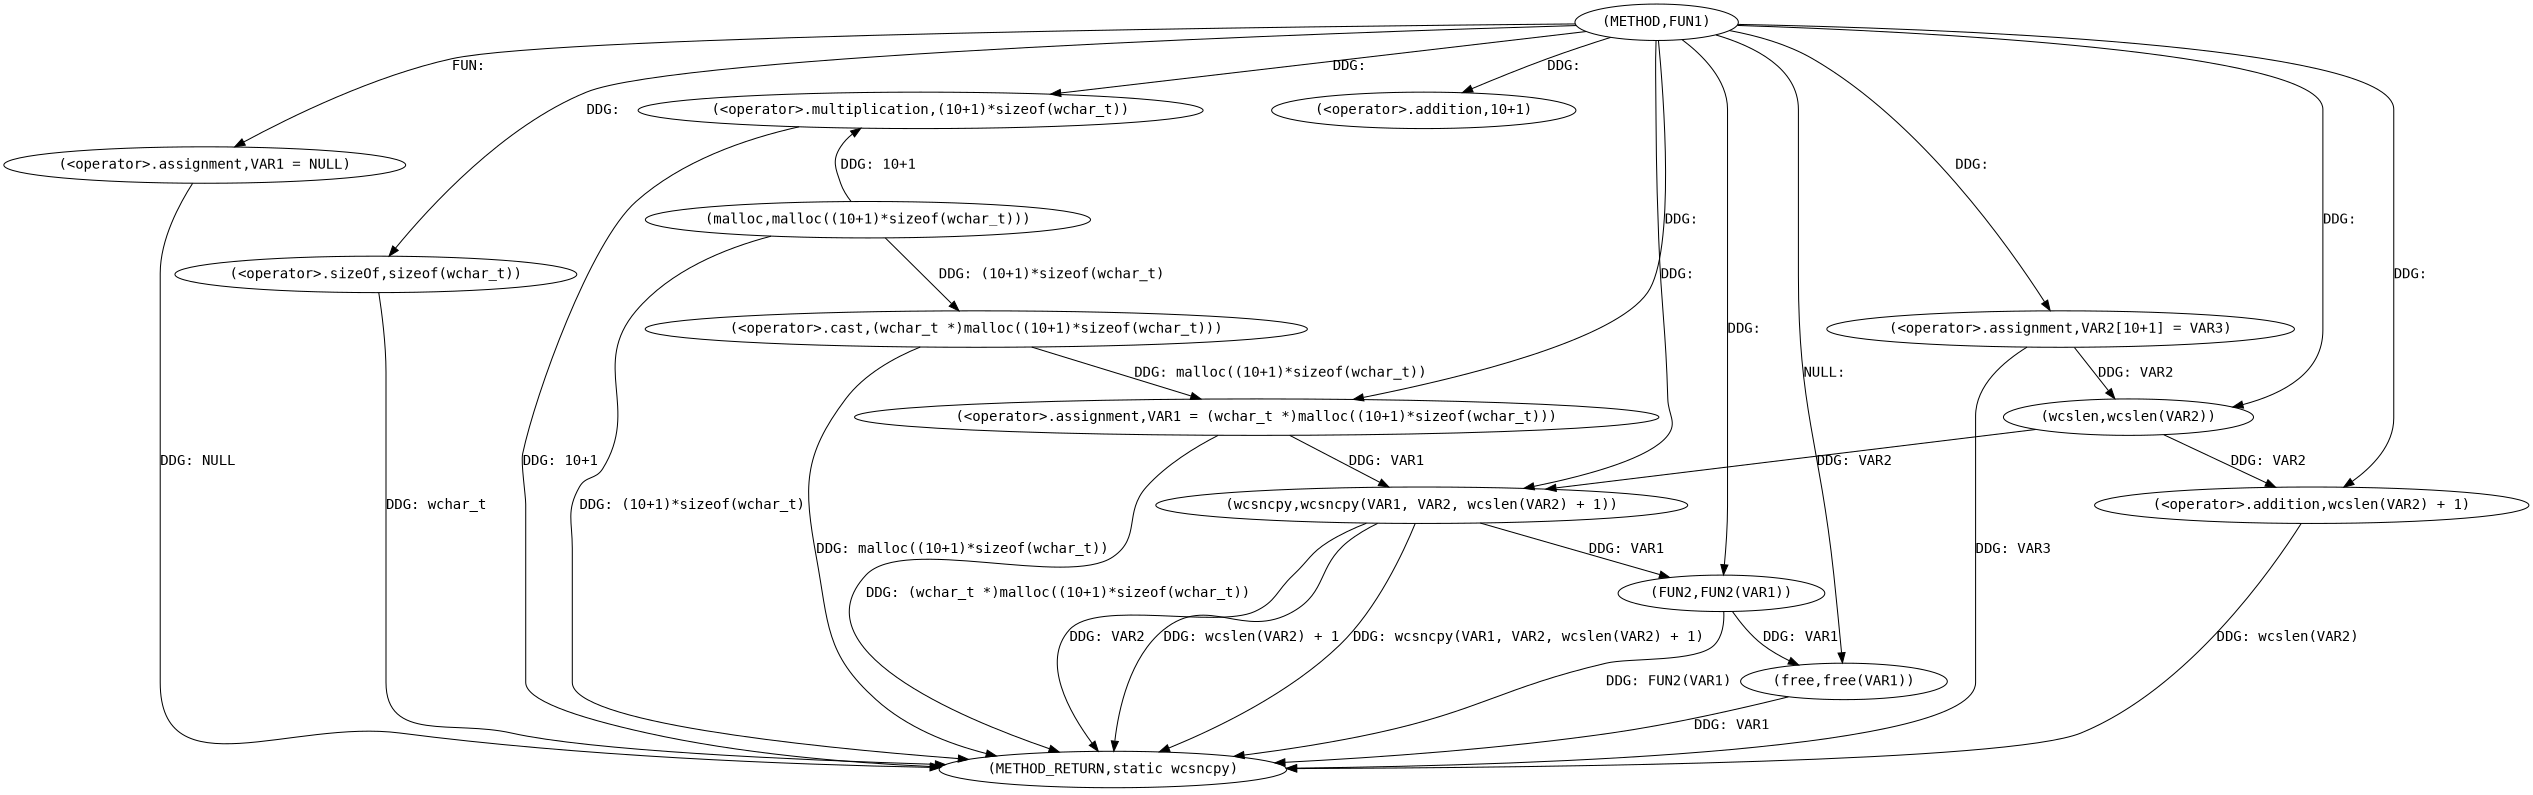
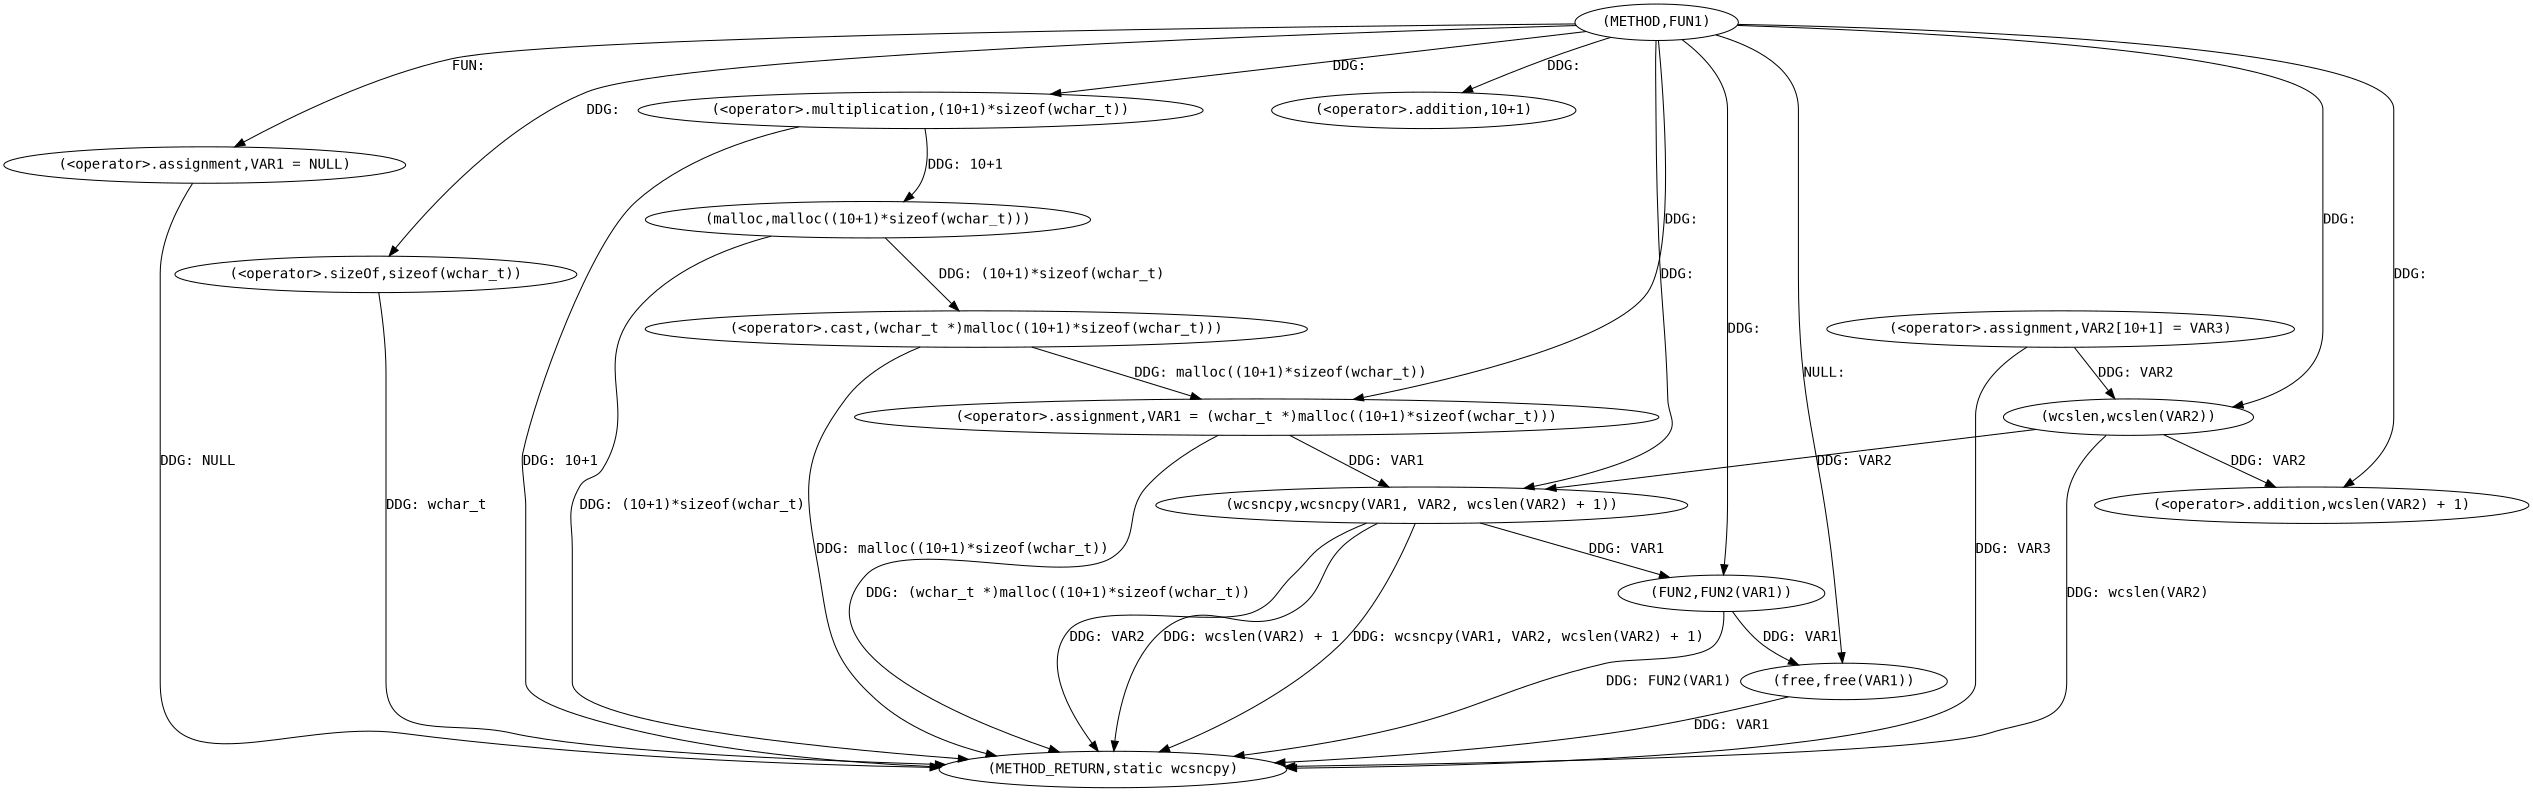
(1911, 136) -> none
(836, 167) -> (926, 164)
(1844, 758) -> (1823, 750)
